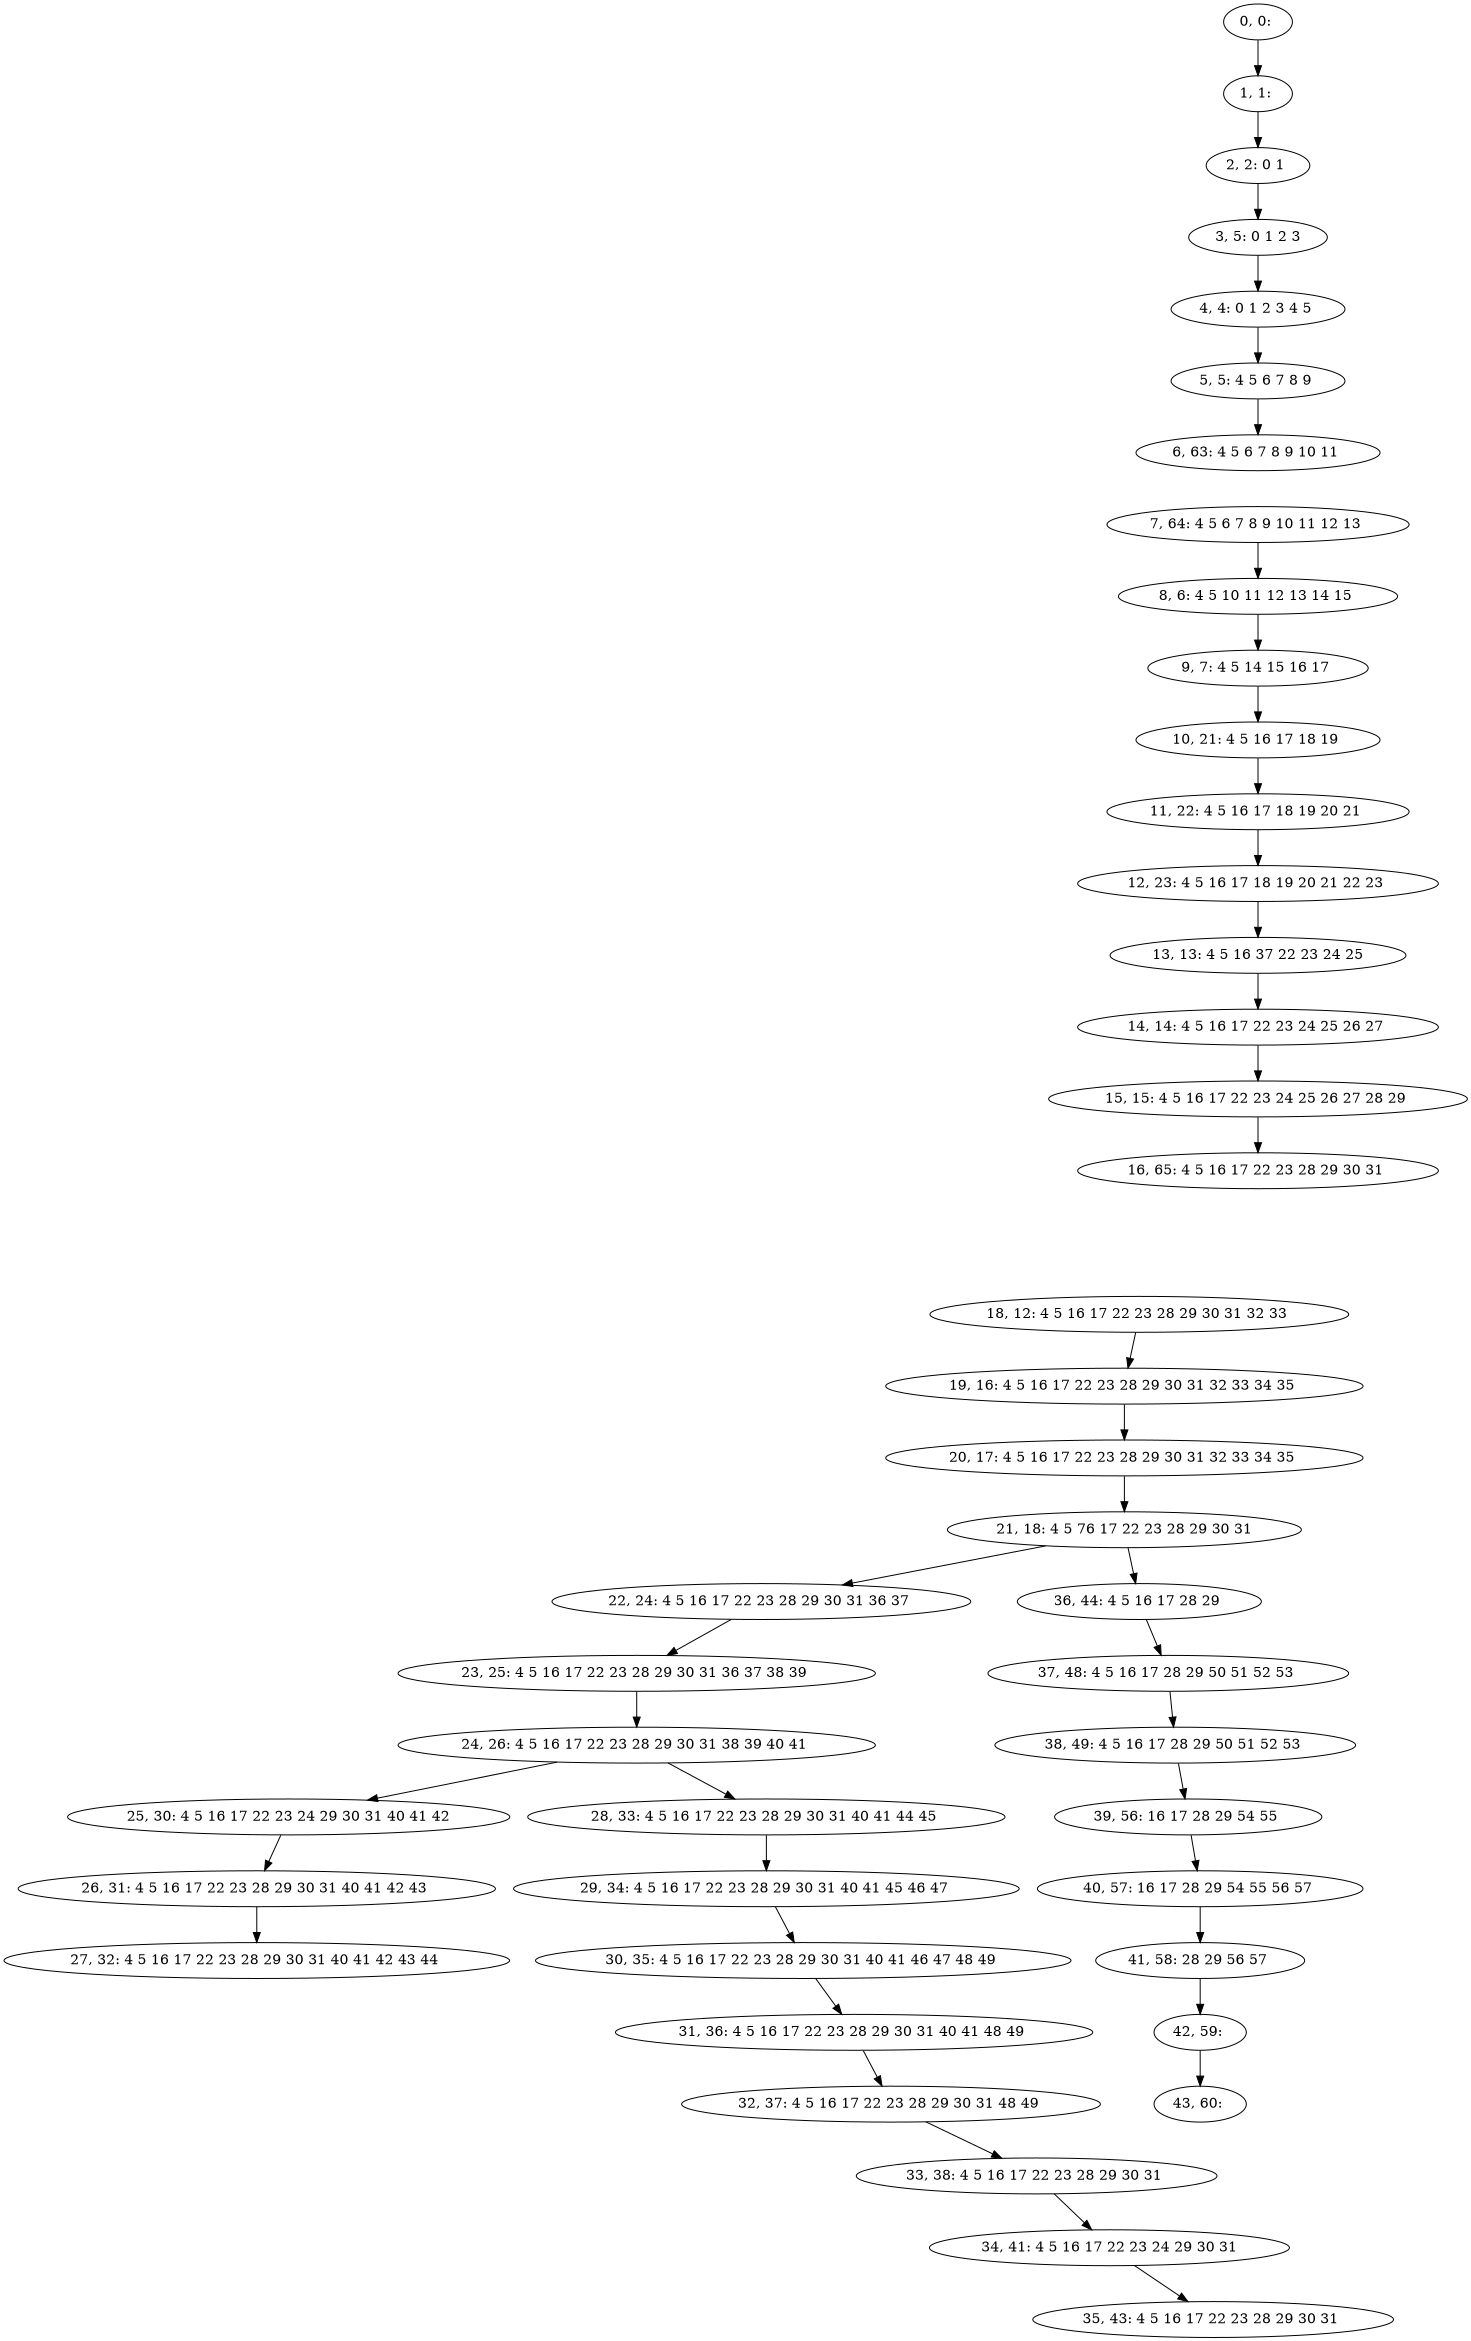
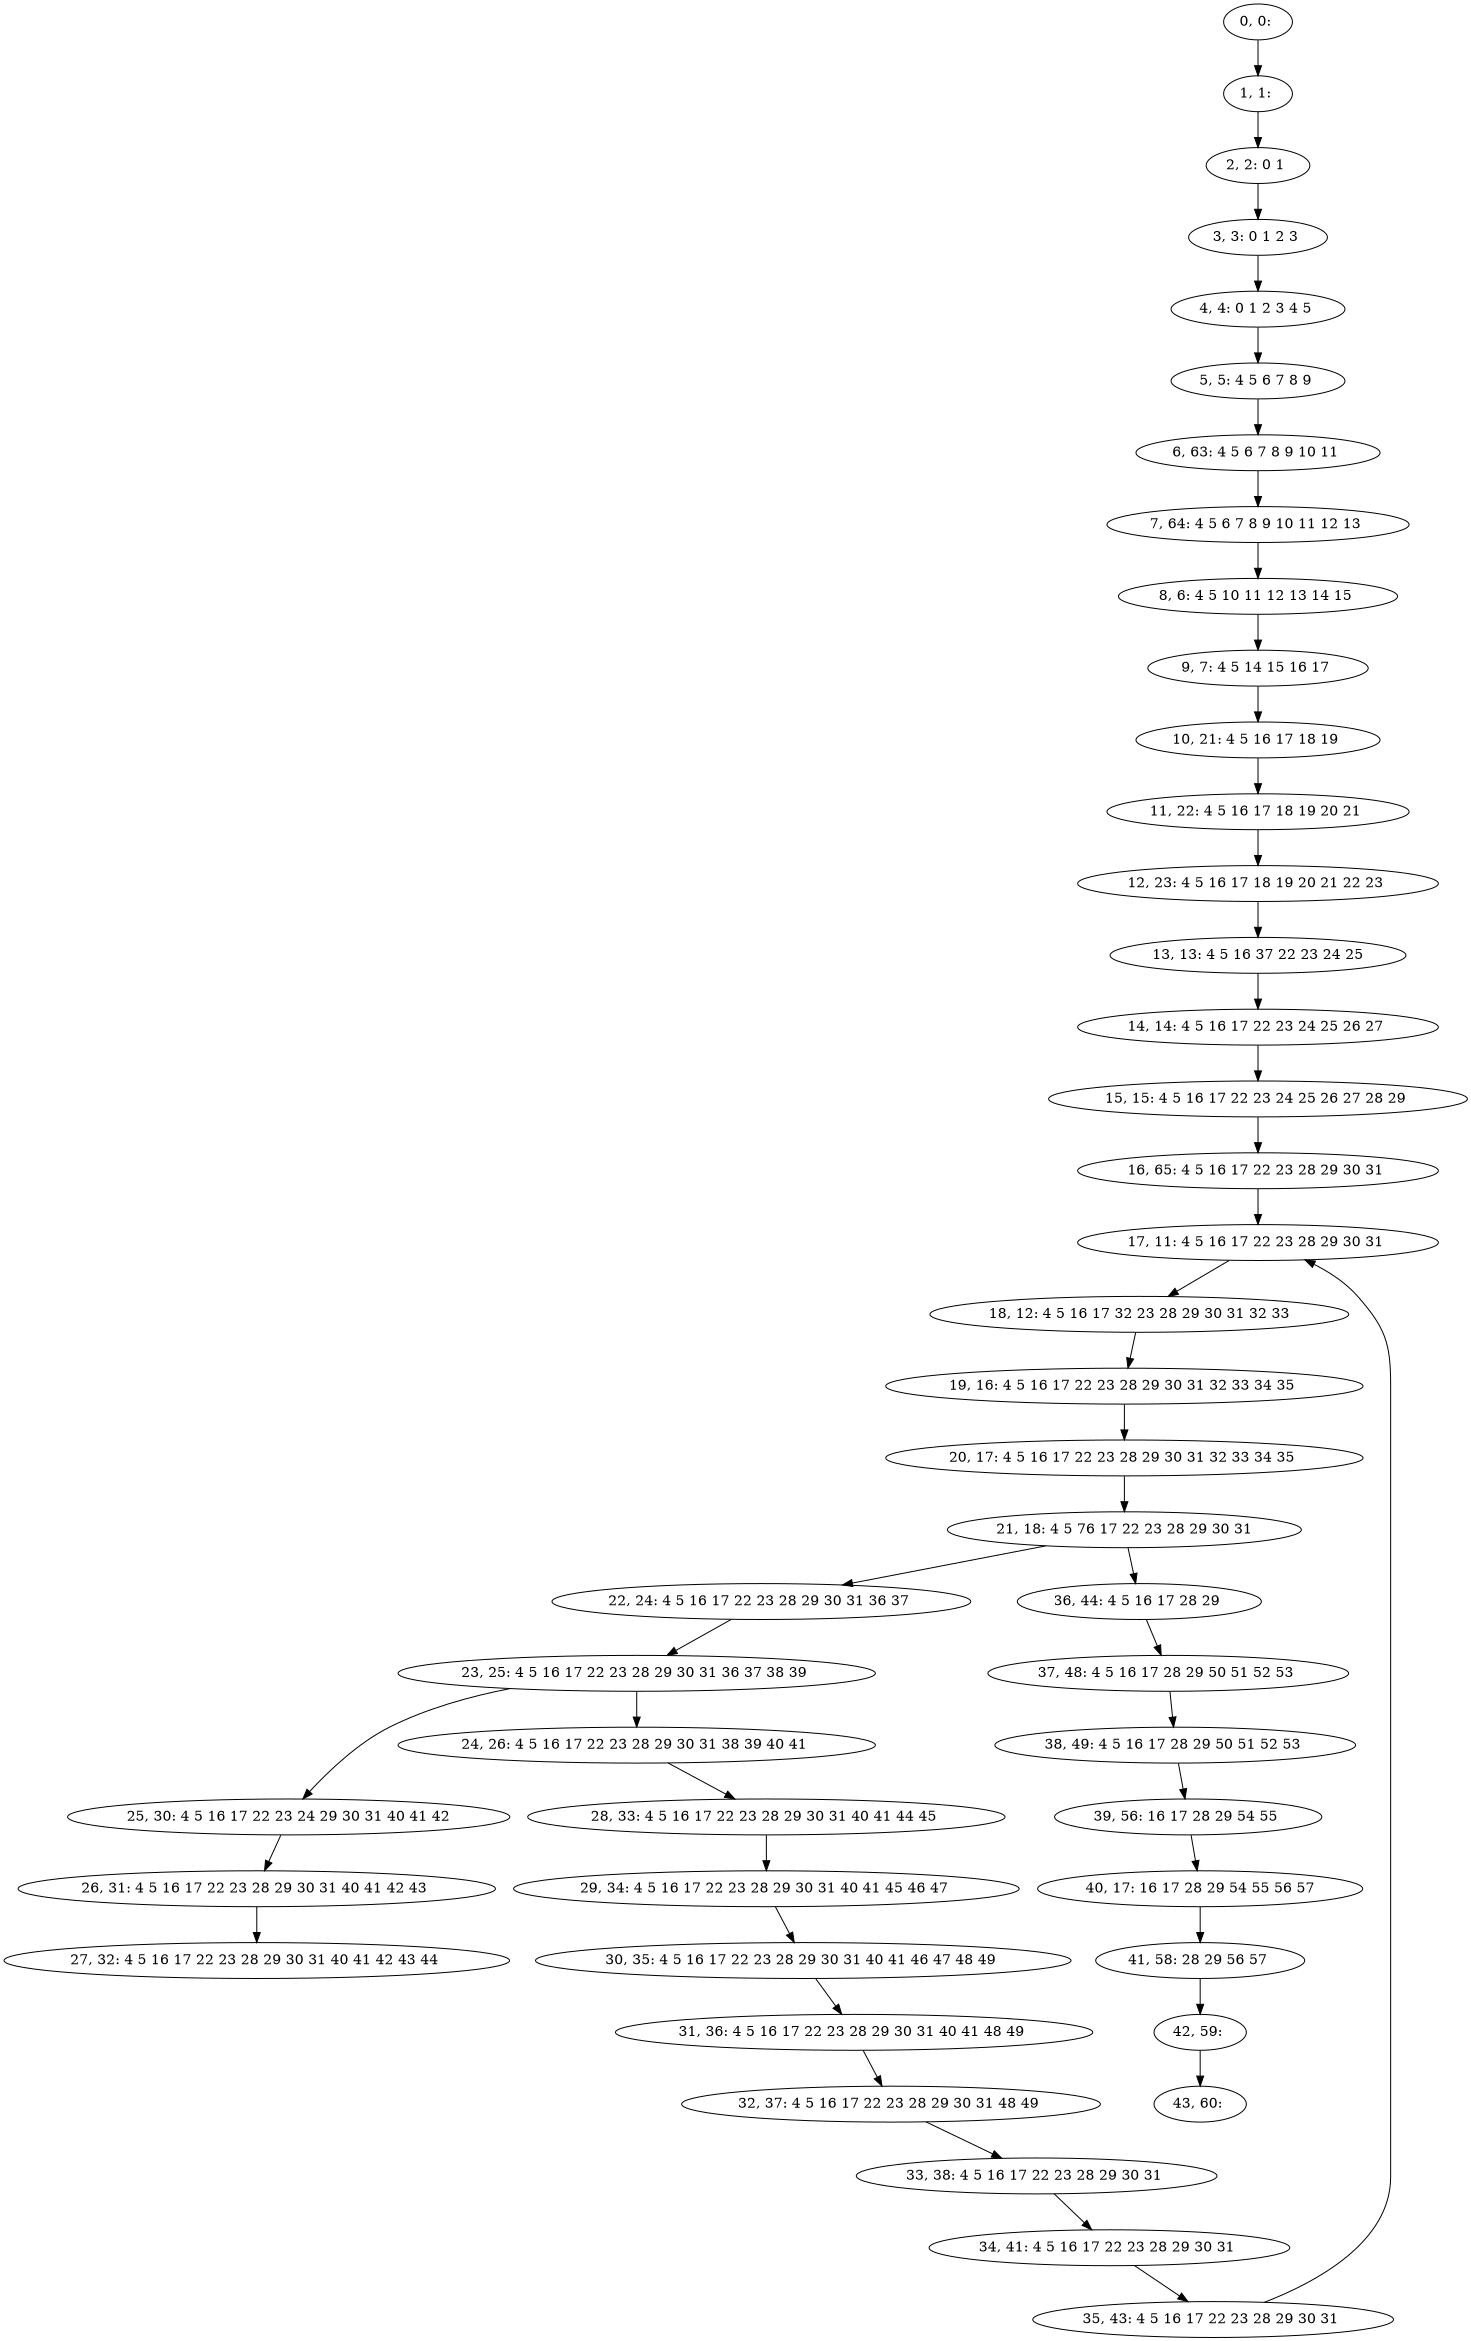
(1258, 237) -> (1258, 237)
none -> (1258, 484)
none -> (1258, 1243)
(1139, 1314) -> (1139, 1314)
(467, 1780) -> (400, 1722)
(1200, 1889) -> (1200, 1889)
(1109, 2248) -> (1109, 2248)
